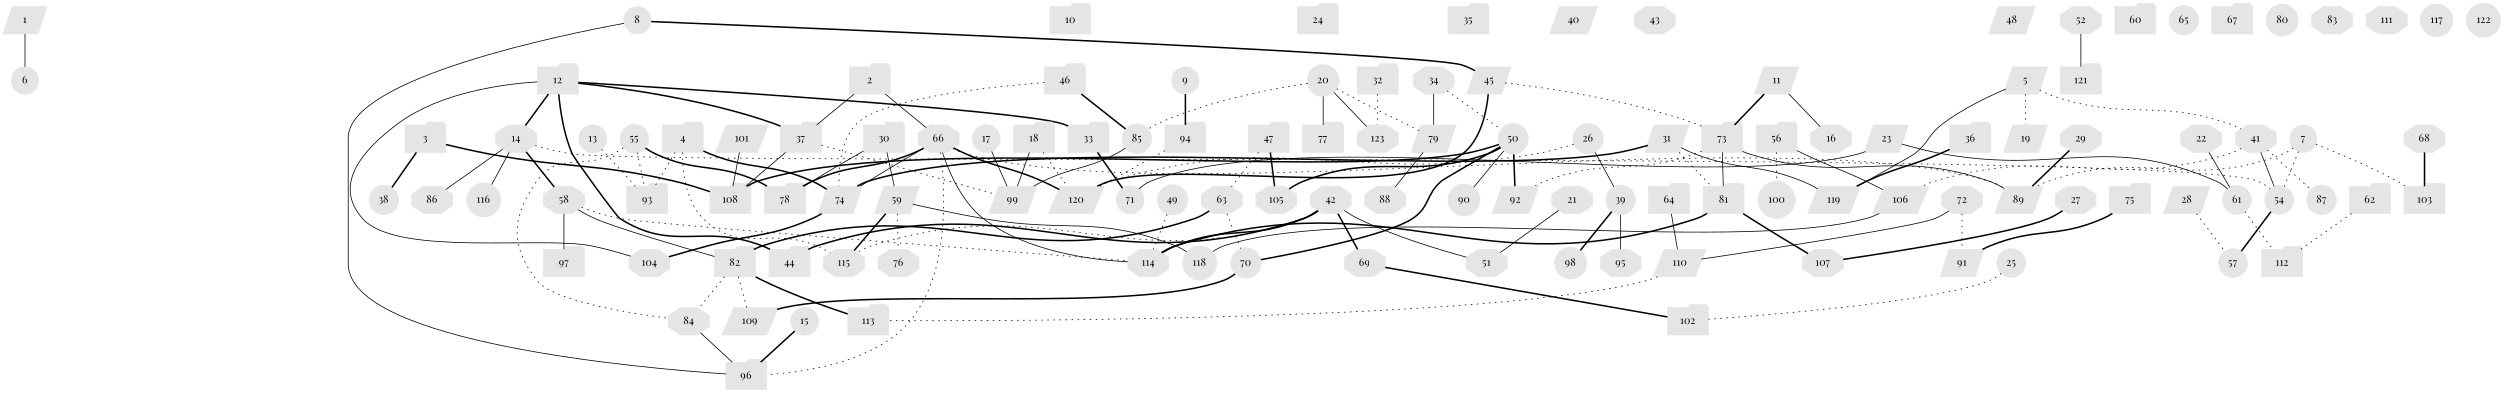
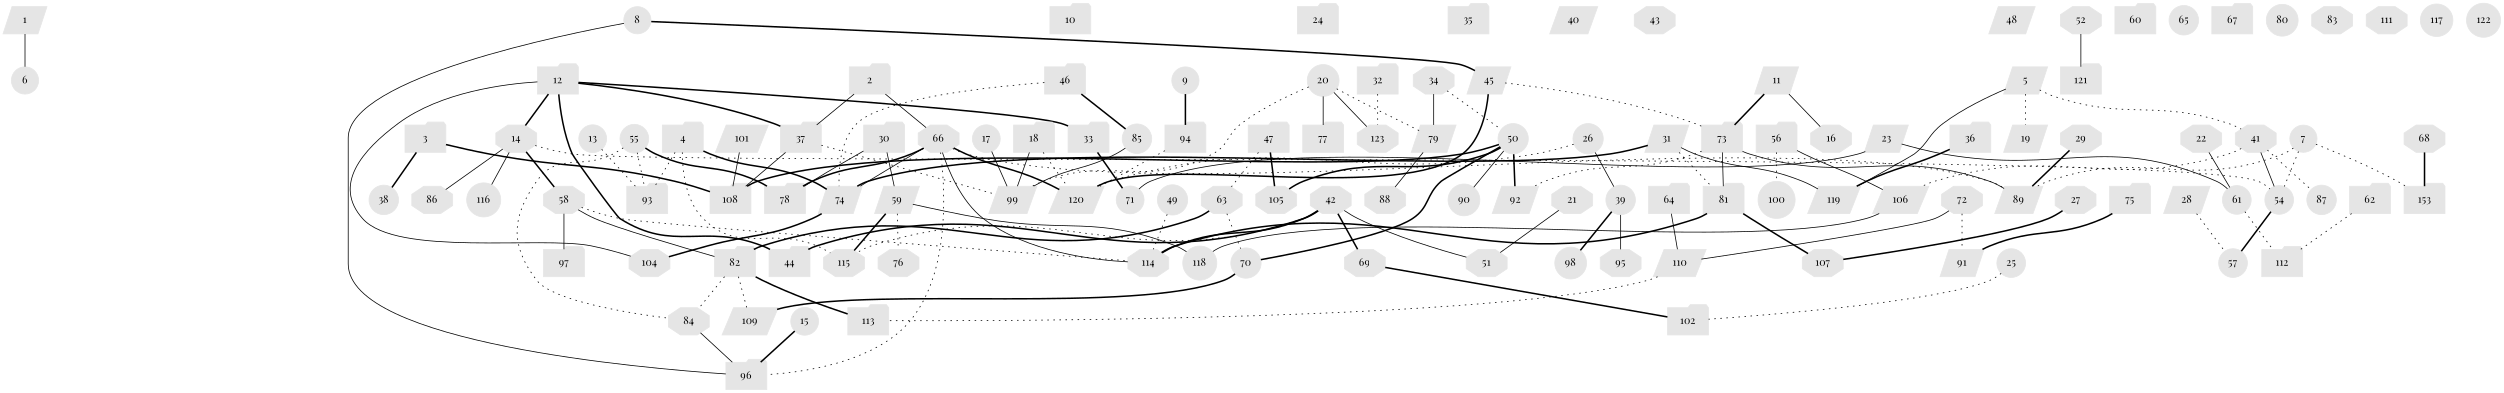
(1226, 100) -> (1217, 151)
(2424, 200) -> (2424, 200)
